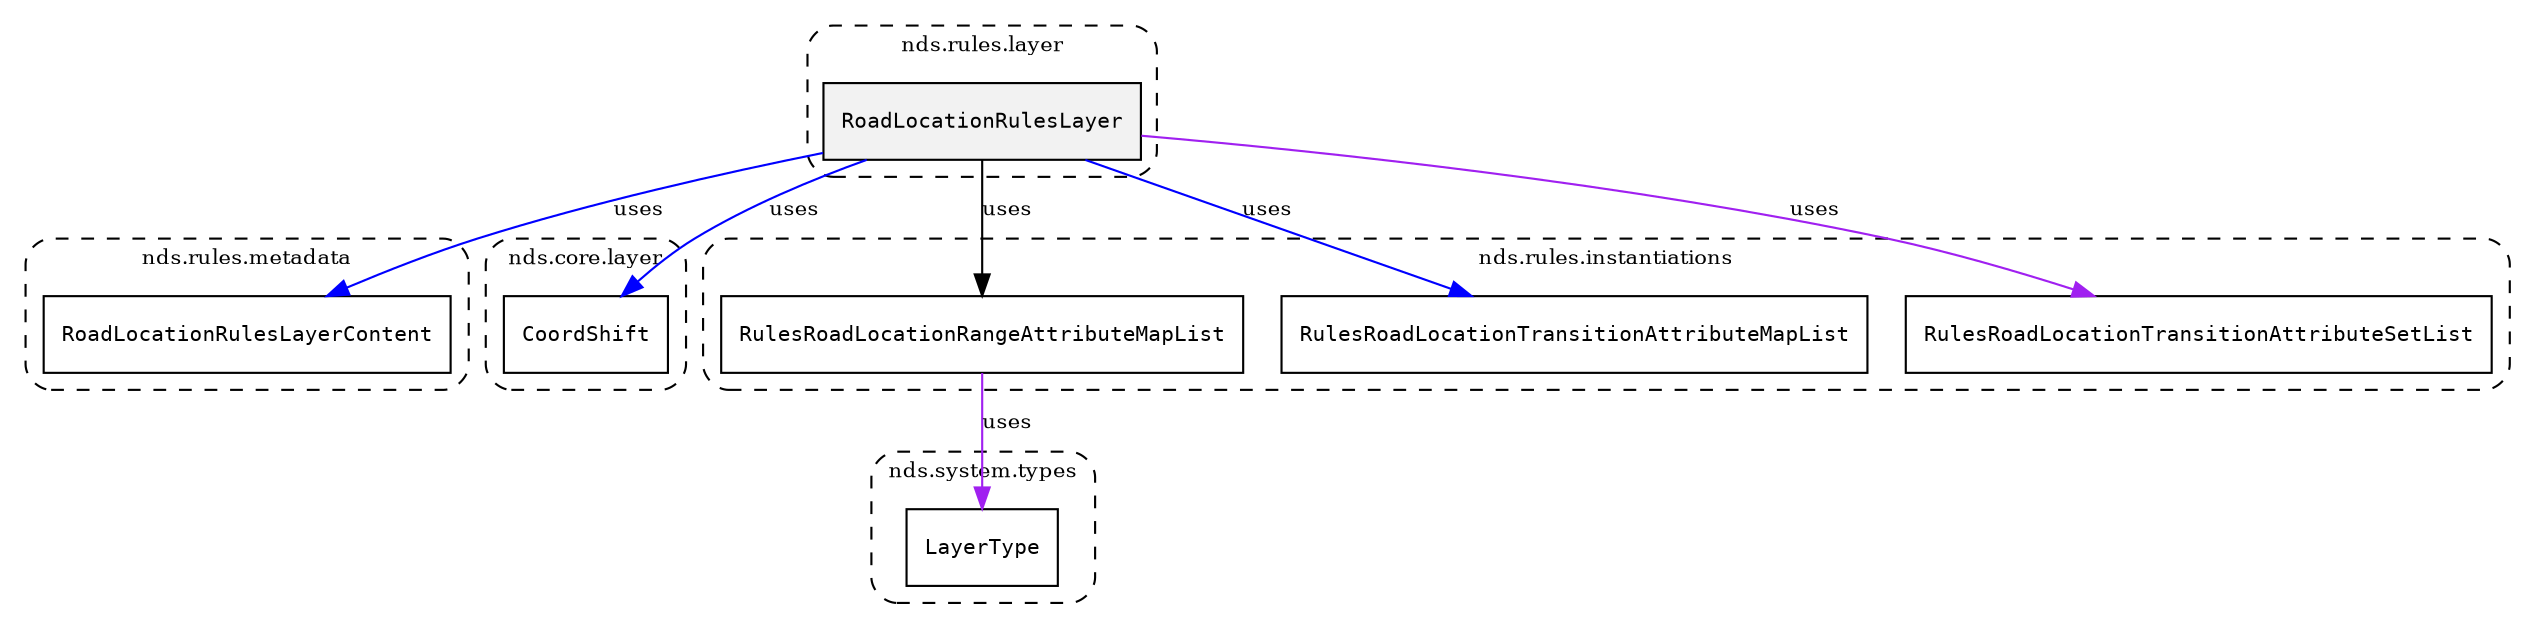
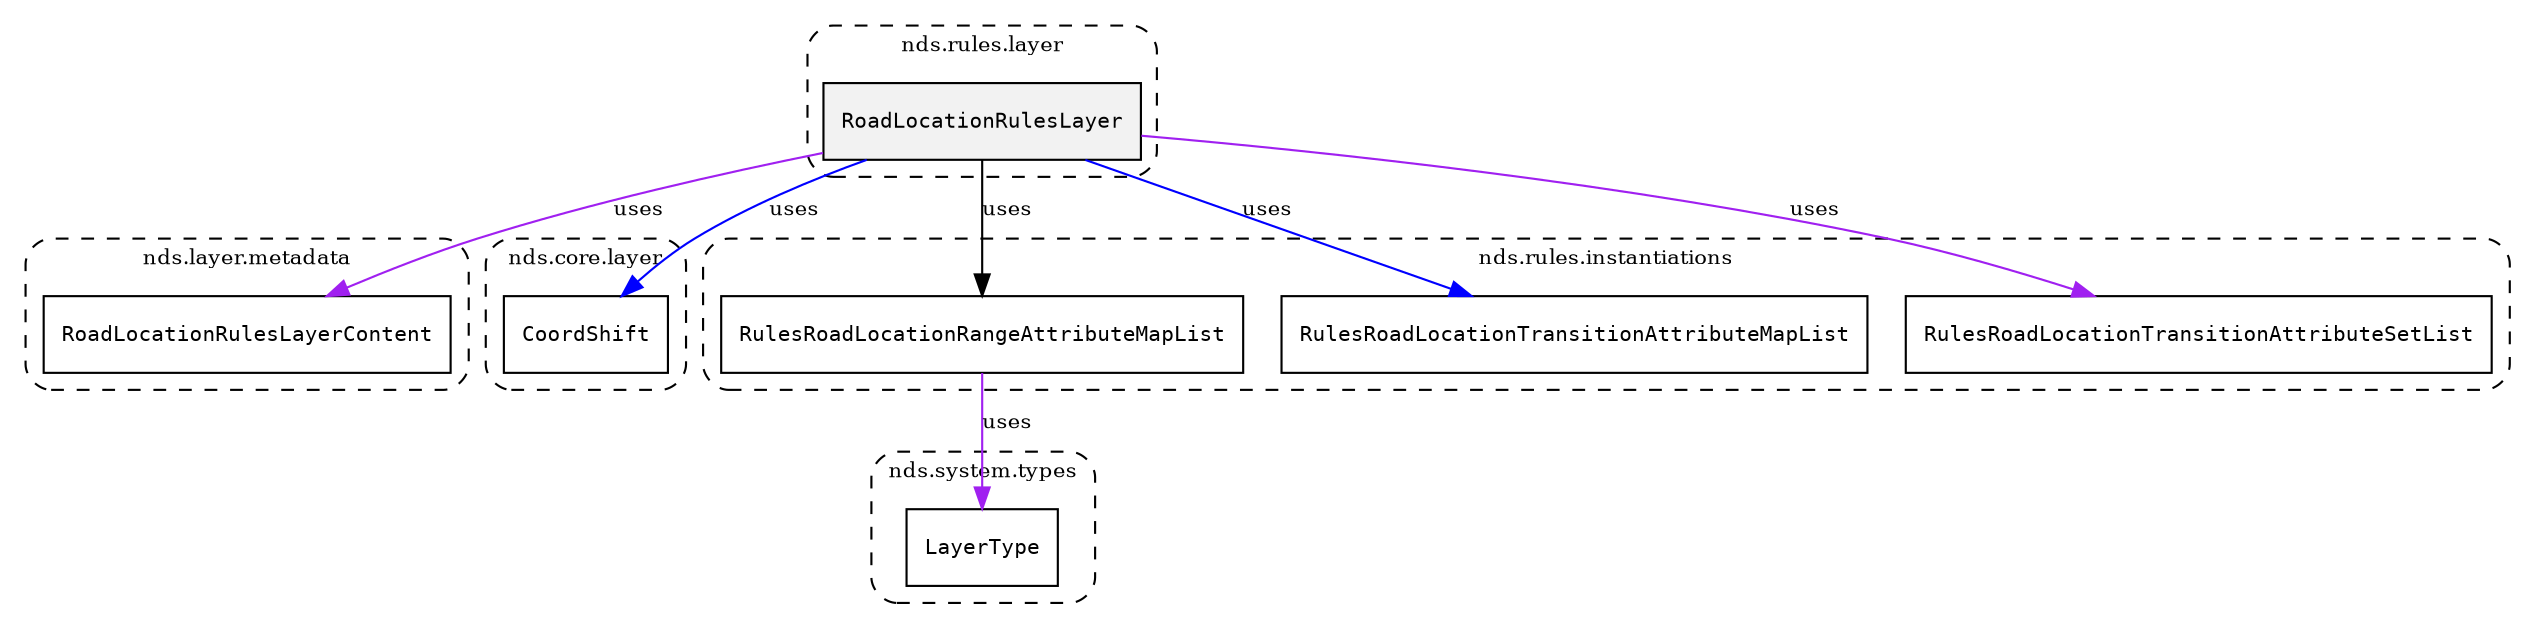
(581, 209) -> (581, 209)
(247, 259) -> (247, 259)
